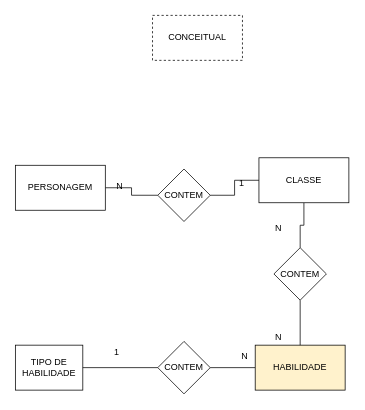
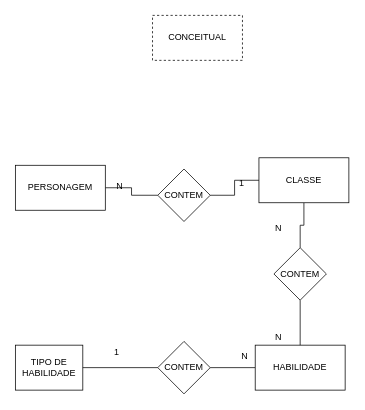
(300, 368) -> (300, 368)
